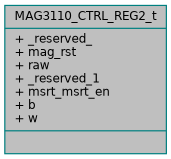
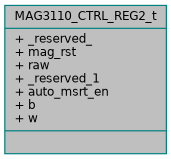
(62, 92) -> (62, 92)
